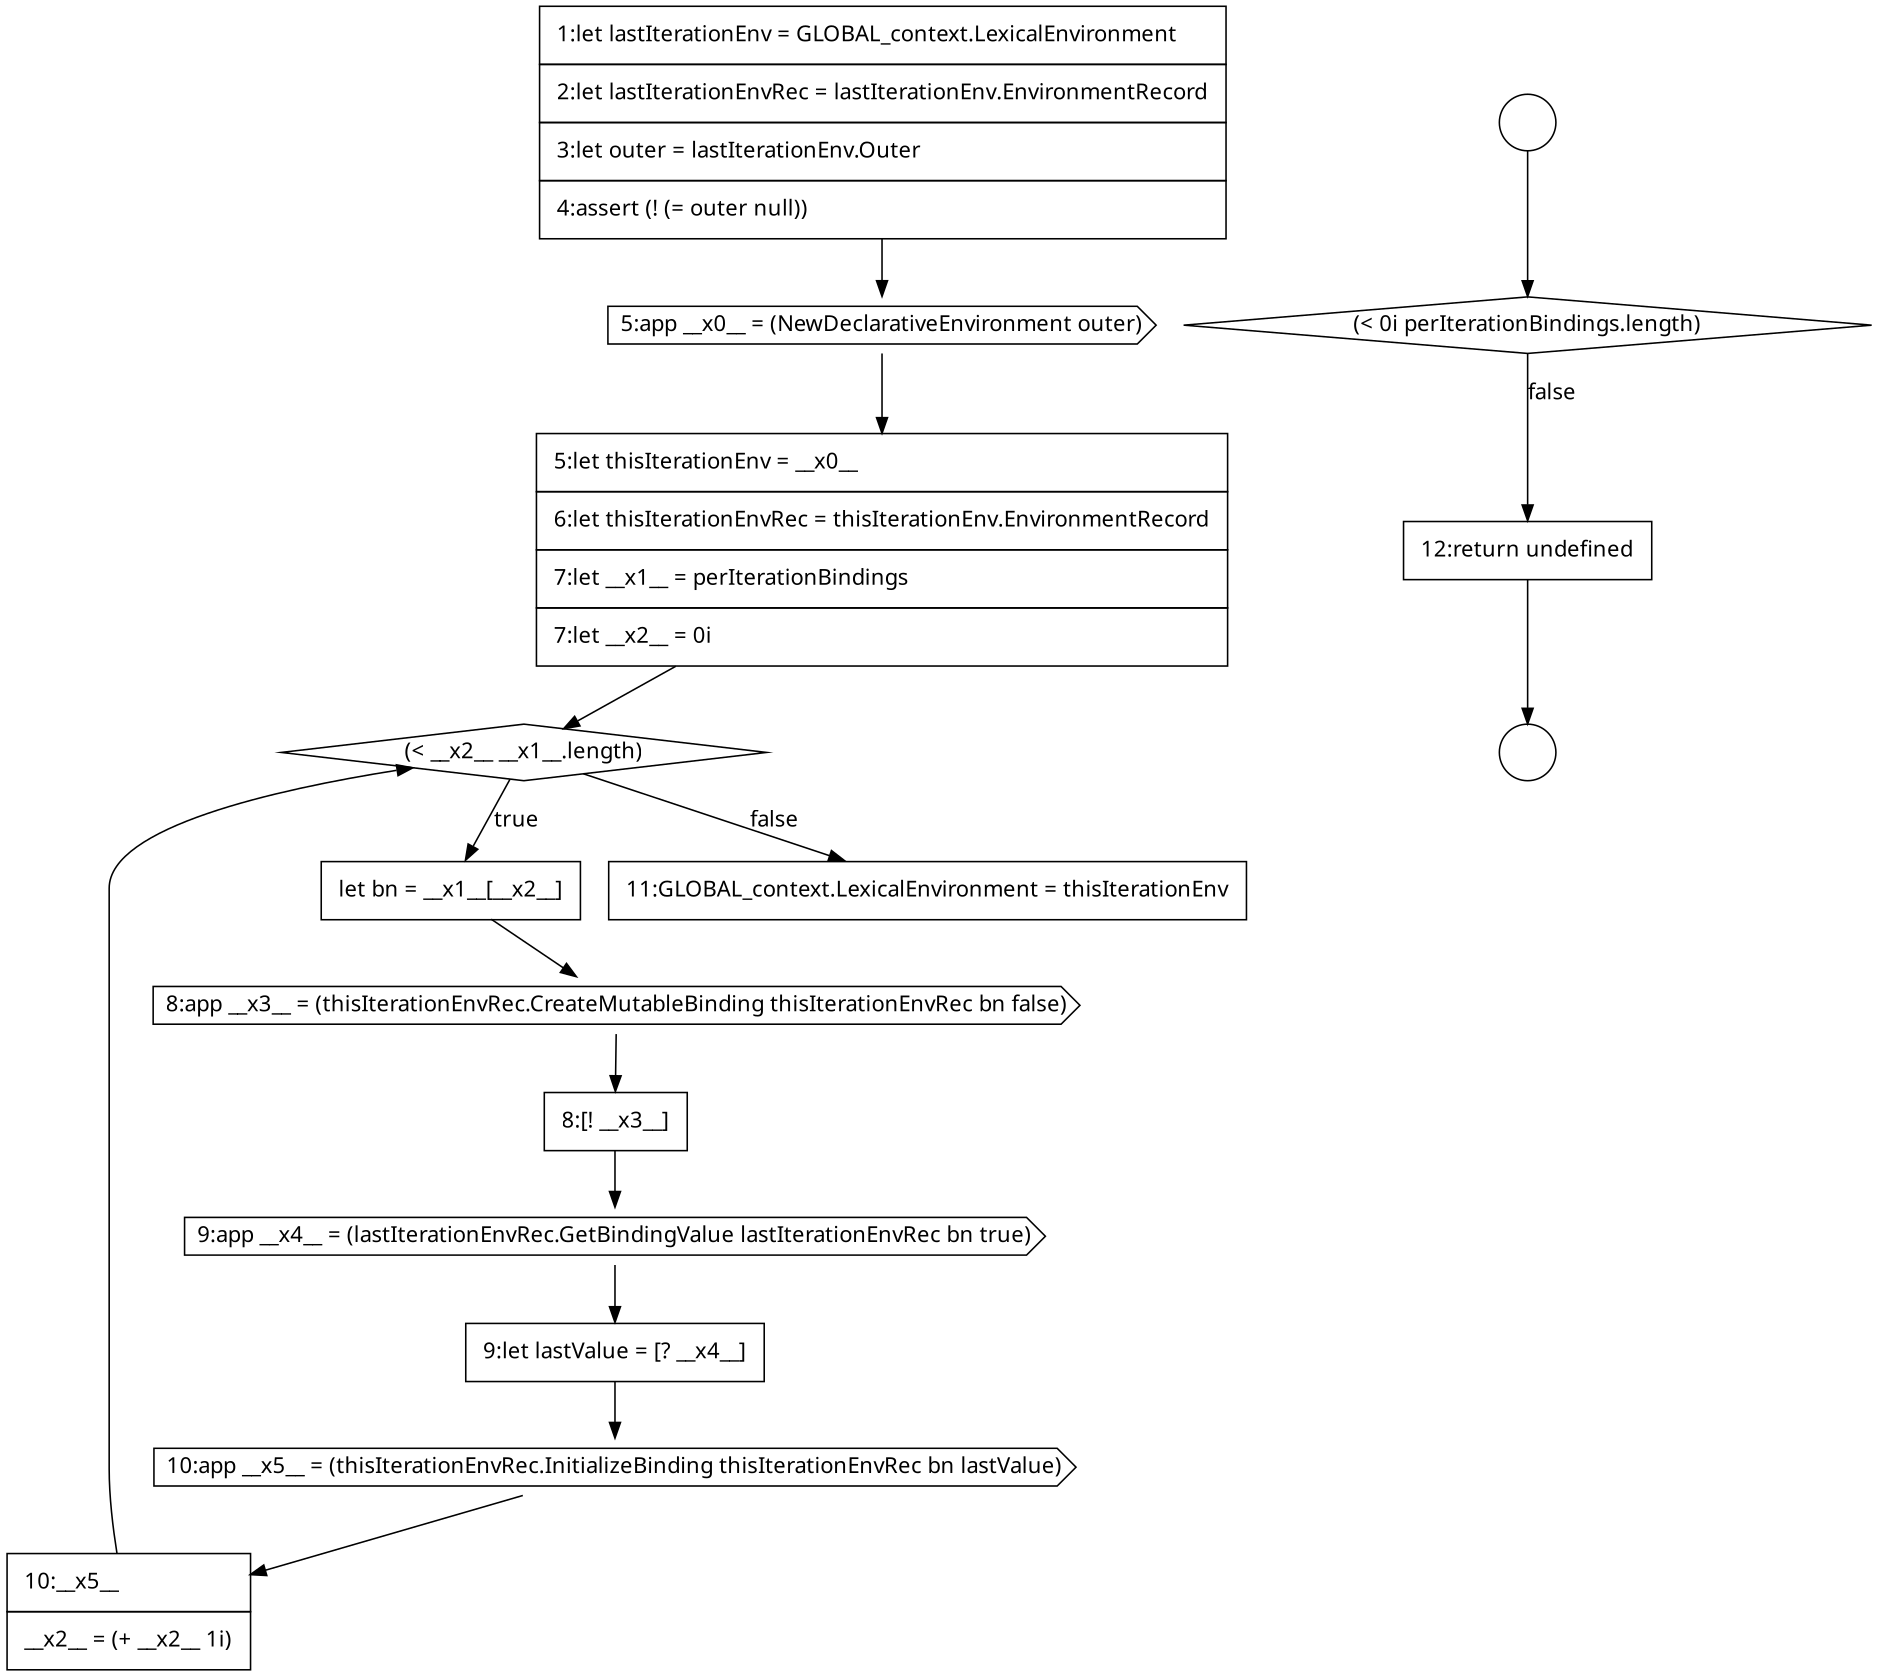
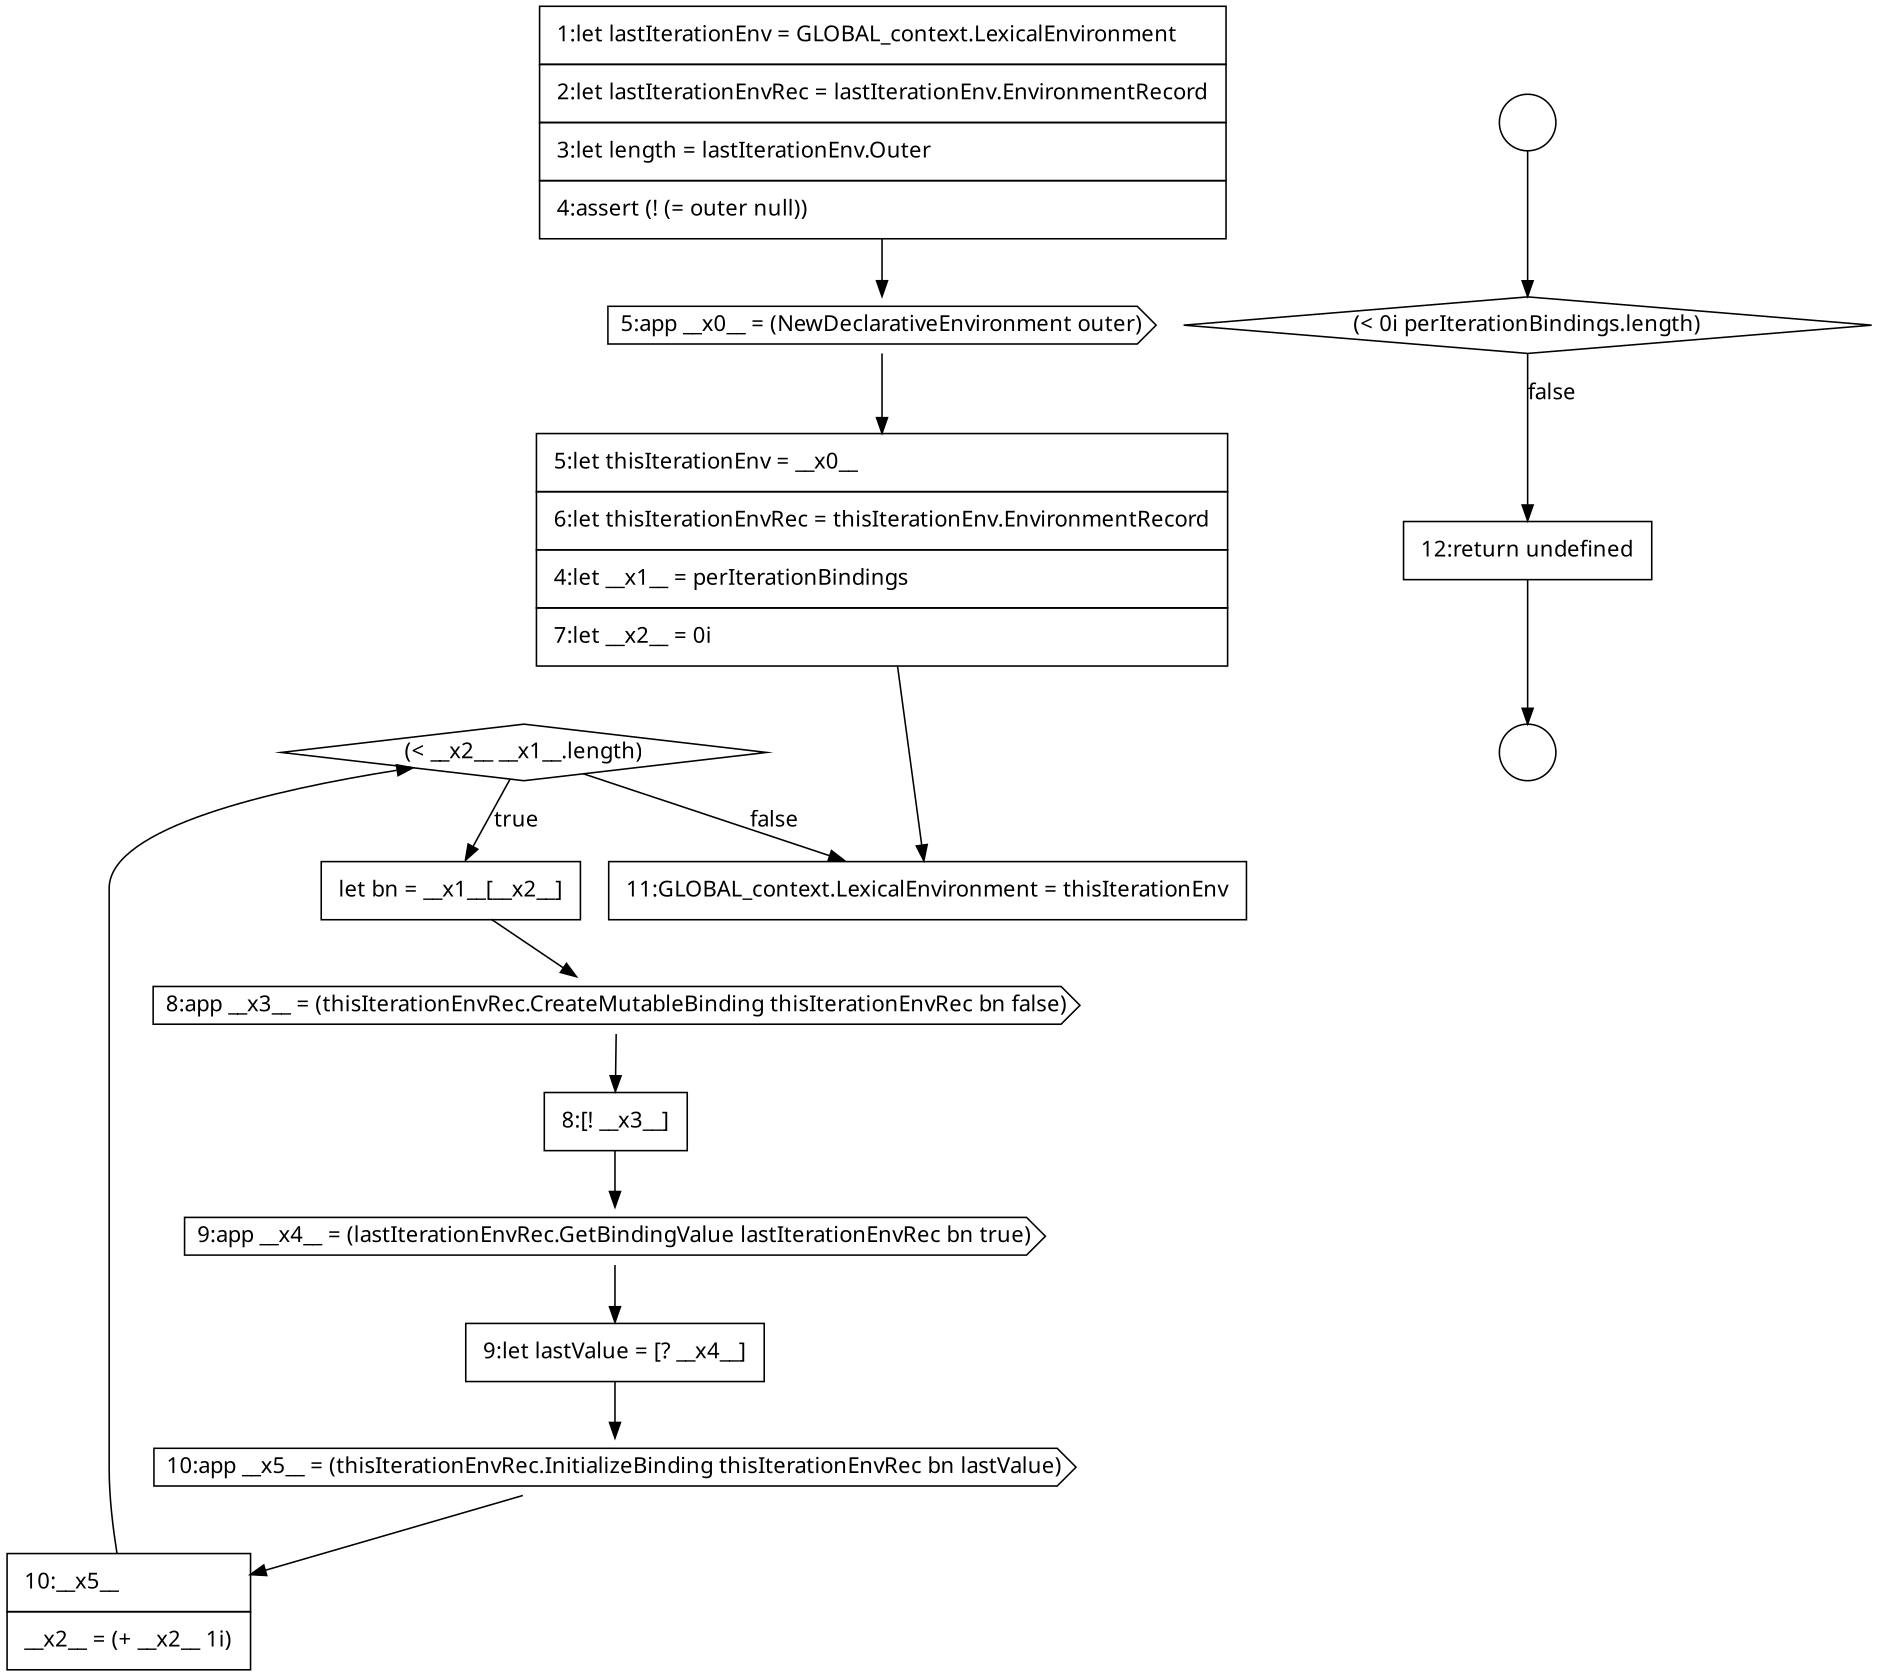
(739, 151) -> (745, 151)
(731, 578) -> (731, 578)
(627, 694) -> (910, 756)
